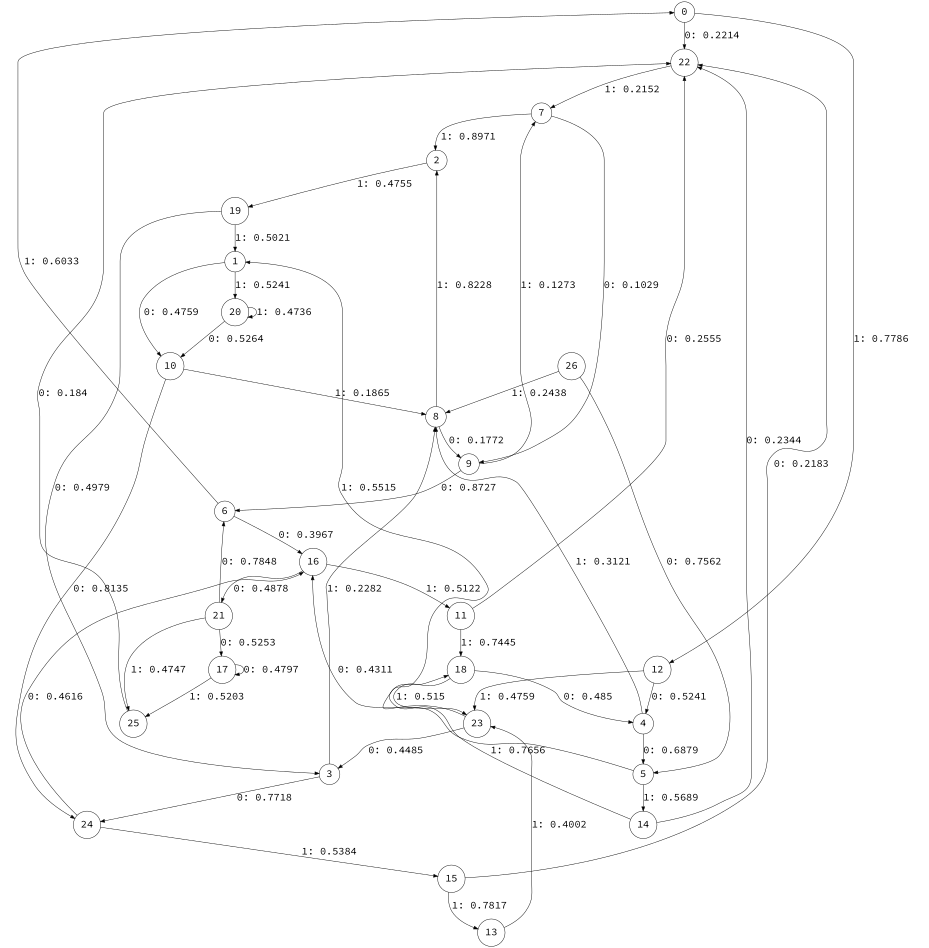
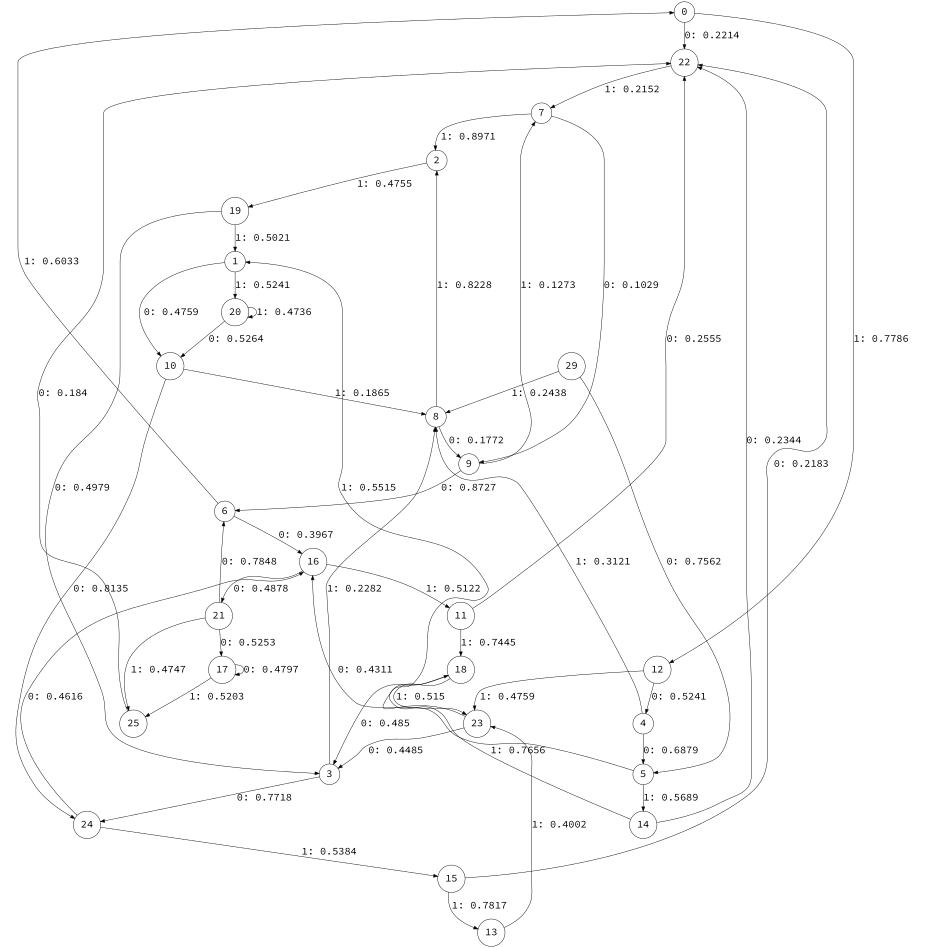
(572, 366) -> (572, 366)
(554, 692) -> (374, 694)
